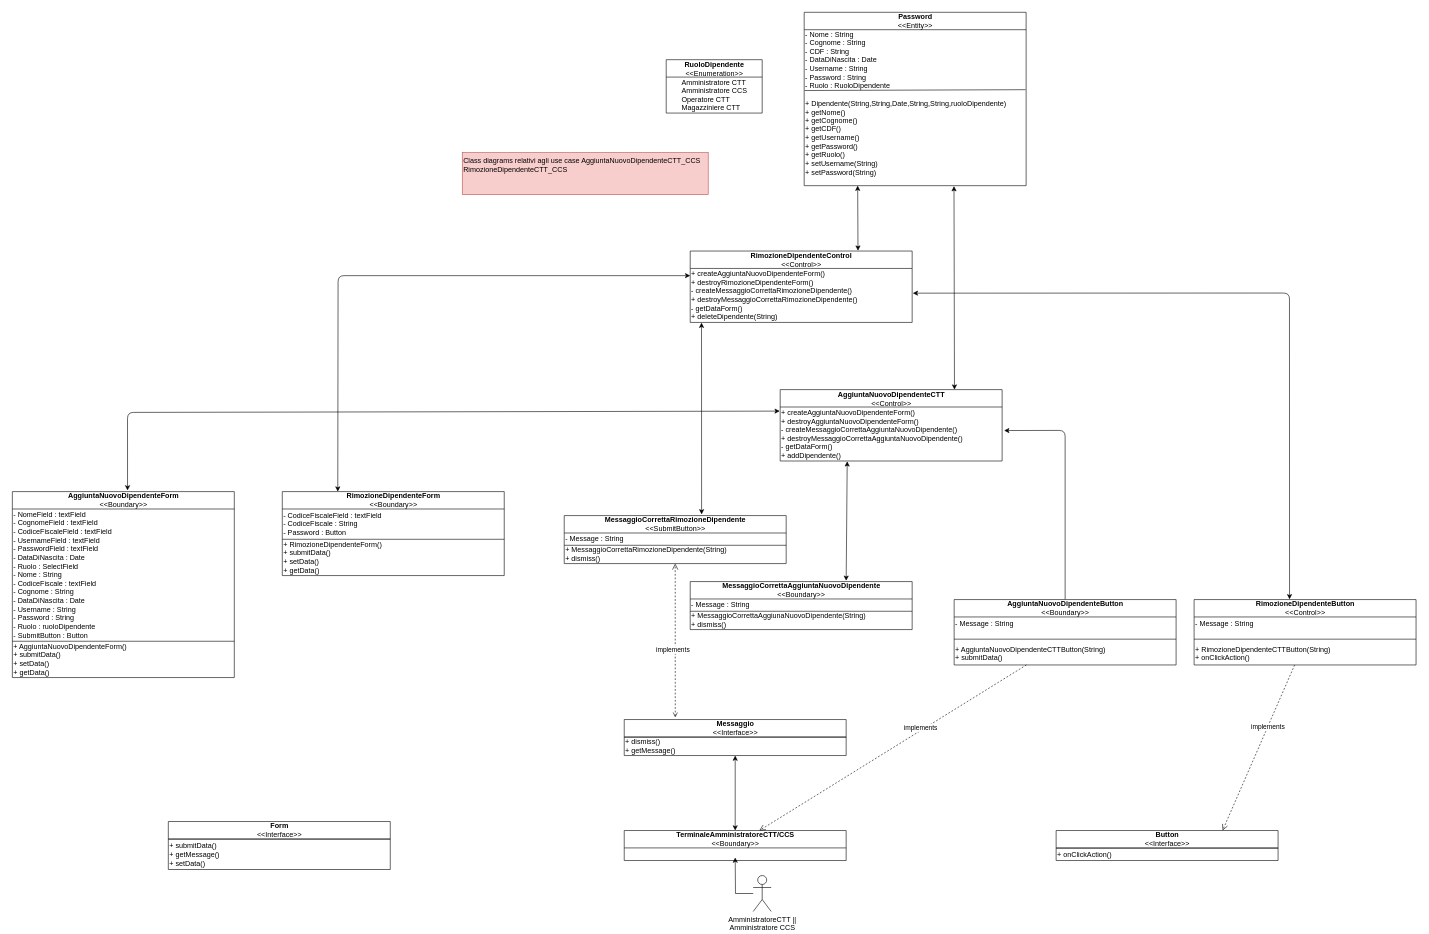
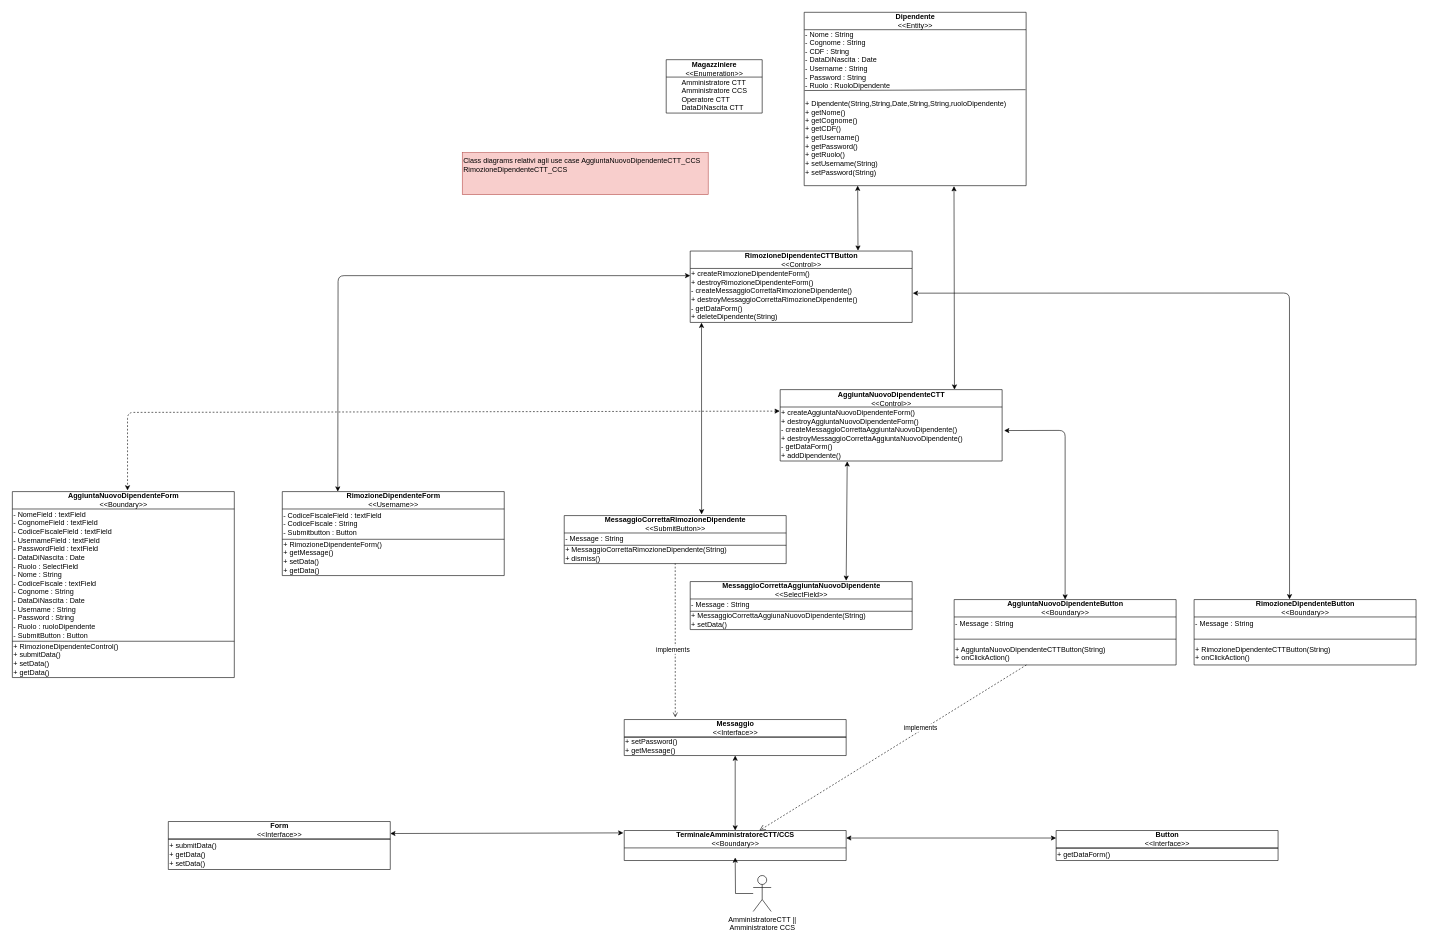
(916, 21) -> (916, 21)
(715, 69) -> (715, 69)
(715, 95) -> (715, 95)
(802, 260) -> (802, 260)
(782, 296) -> (782, 296)
(416, 412) -> (416, 412)
(394, 501) -> (394, 501)
(338, 524) -> (338, 524)
(334, 558) -> (334, 558)
(675, 568) -> (675, 568)
(802, 591) -> (802, 591)
(1065, 596) -> (1065, 594)
(1306, 609) -> (1306, 609)
(786, 621) -> (786, 621)
(1036, 641) -> (1036, 641)
(73, 660) -> (69, 660)
(653, 747) -> (655, 747)
(1259, 748) -> none
none -> (425, 834)
none -> (1050, 838)
(197, 855) -> (196, 855)
(1088, 855) -> (1087, 855)
